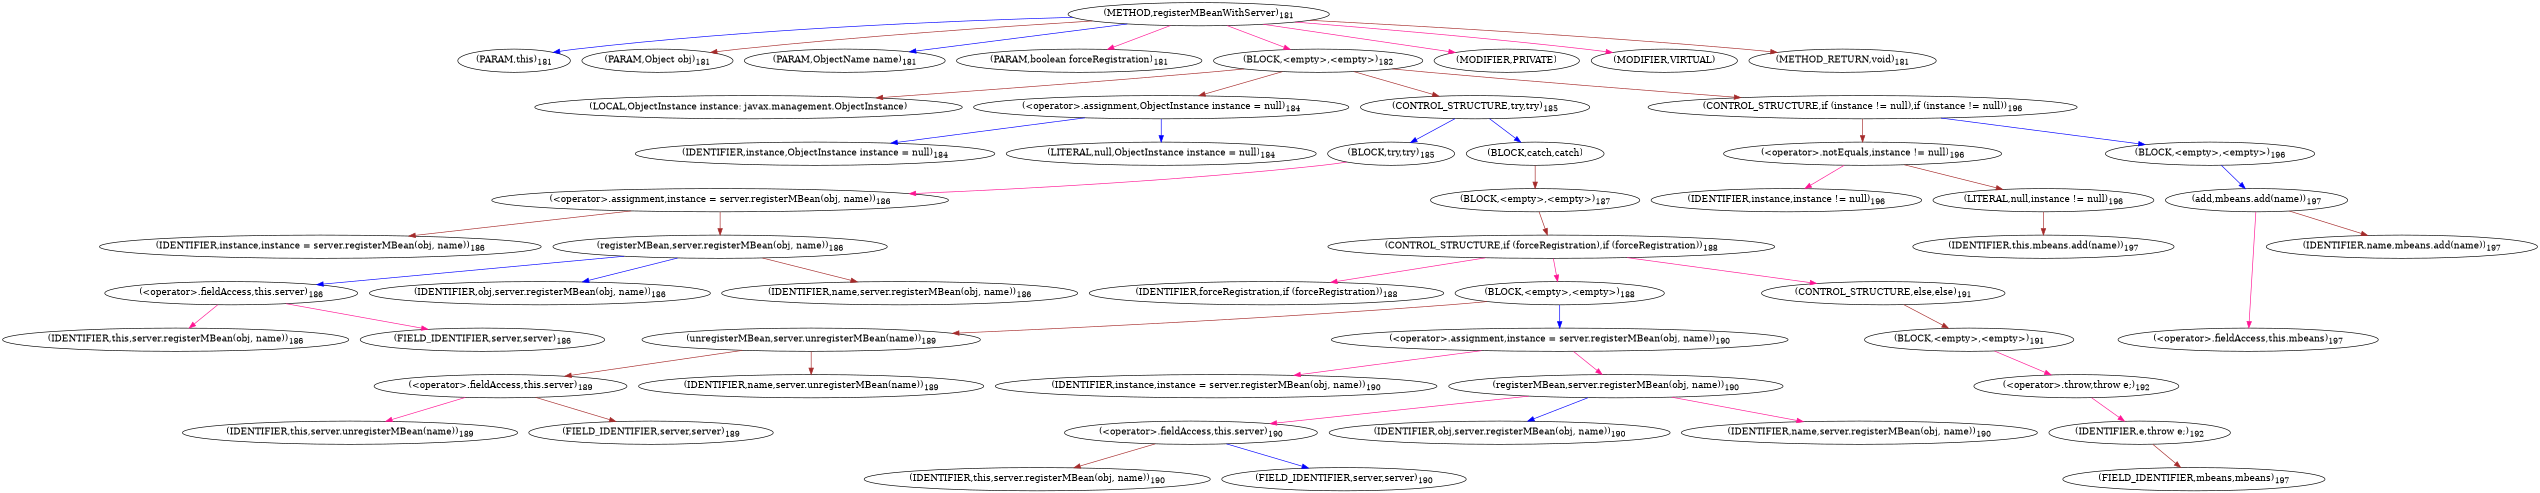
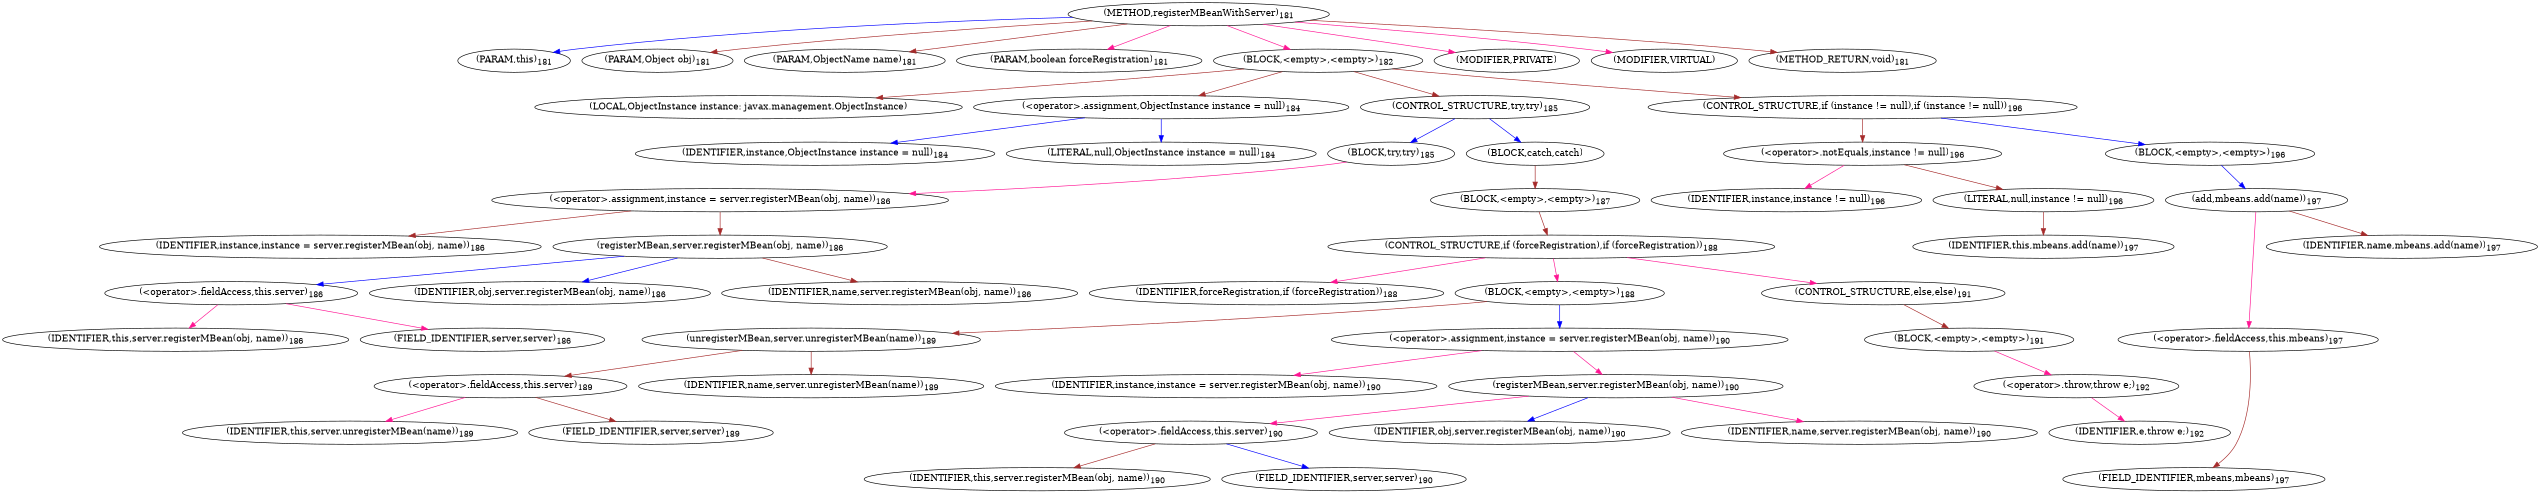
(1022, 37) -> (1022, 37)
(2164, 454) -> (2247, 412)
